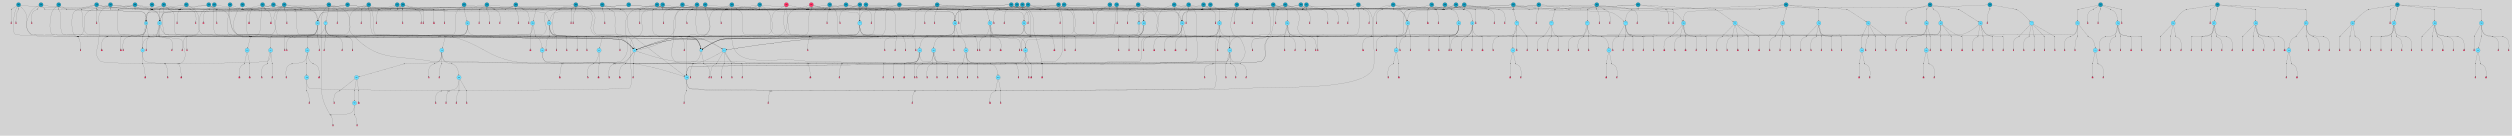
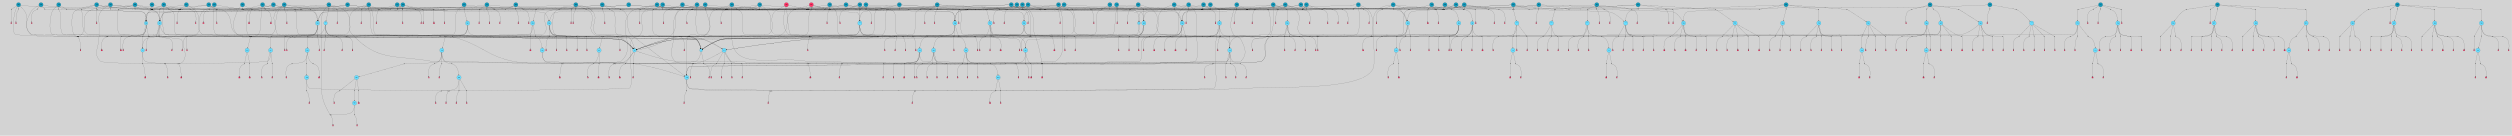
(230, 5) -> none
